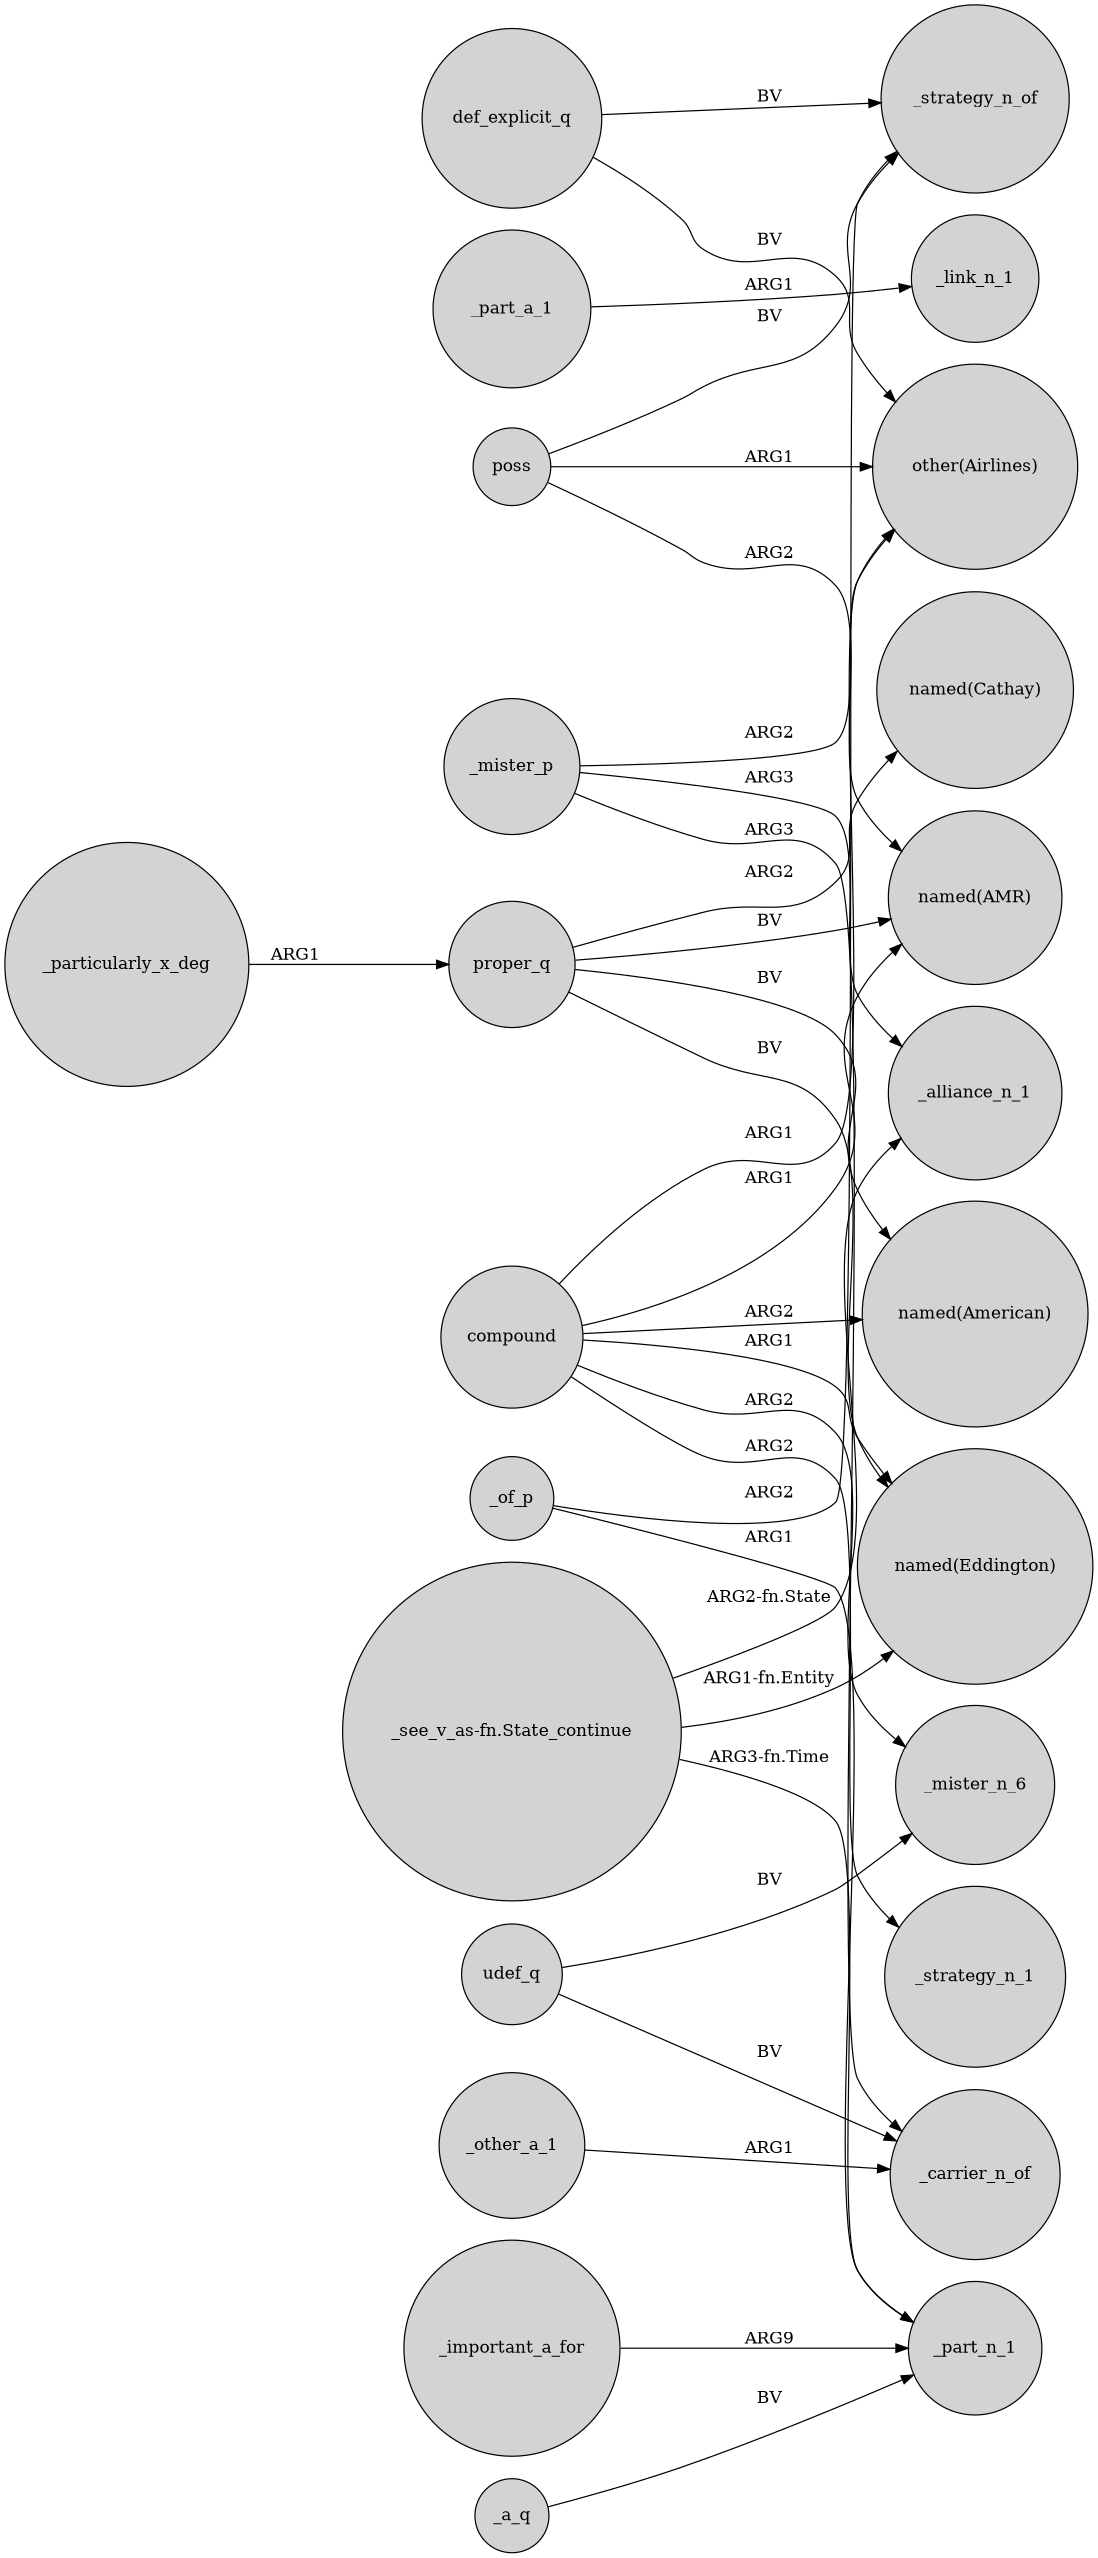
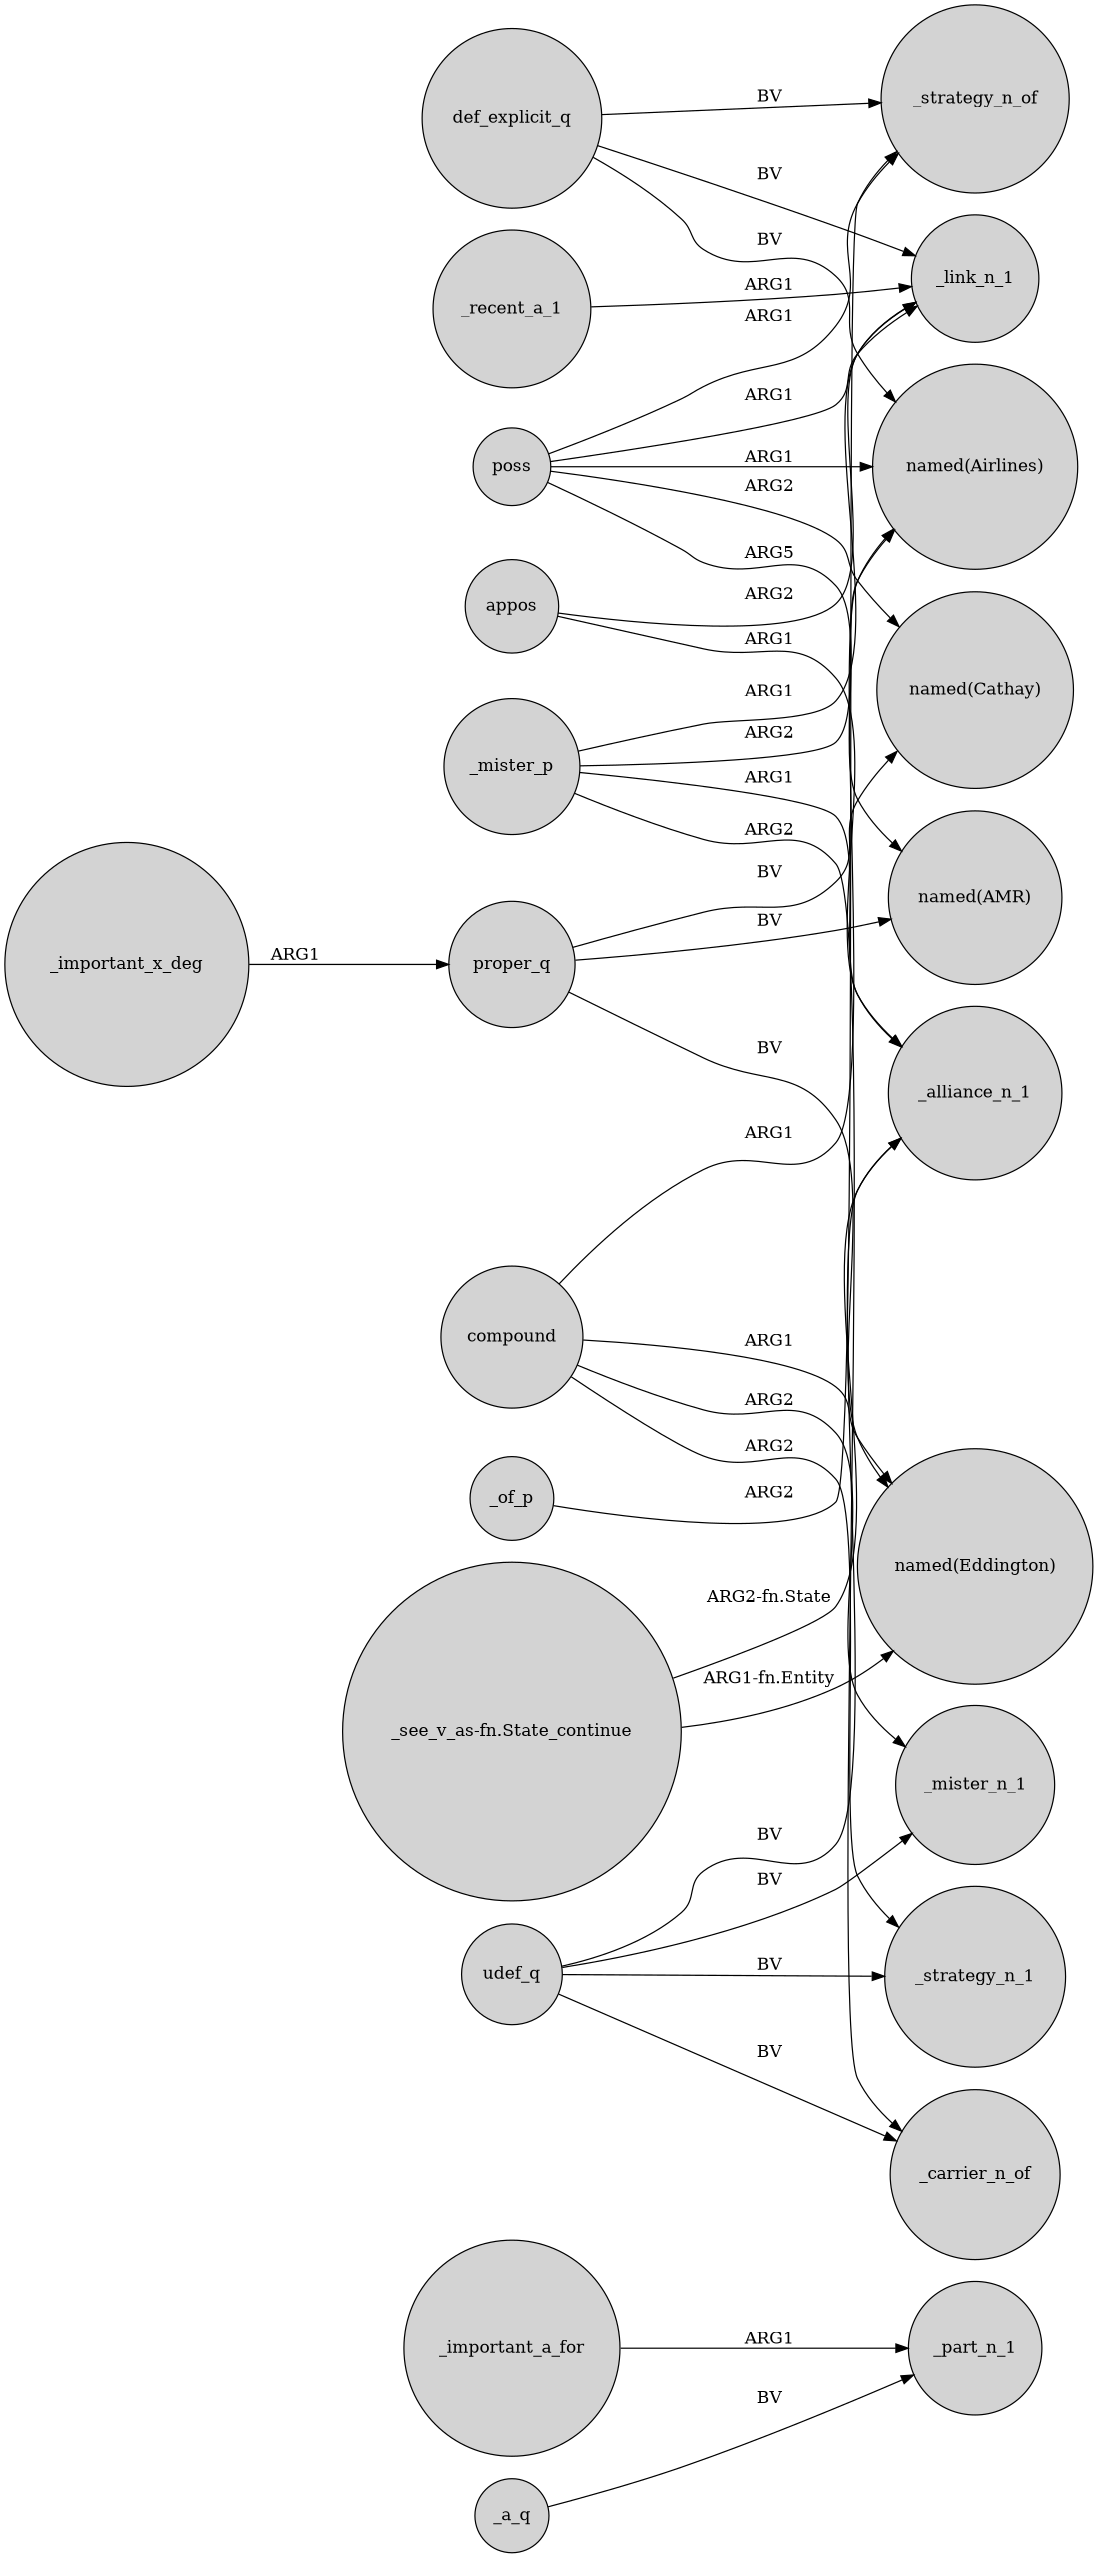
none -> (751, 197)
(512, 309) -> (512, 309)
(770, 317) -> (770, 317)
none -> (754, 428)
(975, 467) -> (975, 467)
none -> (743, 505)
(770, 554) -> (770, 554)
none -> (512, 606)
none -> (829, 706)
(770, 778) -> (770, 778)
(770, 830) -> (770, 830)
(770, 873) -> (770, 873)
(127, 964) -> (127, 964)
(823, 1203) -> none
(975, 1314) -> none
(829, 1585) -> none
(975, 1785) -> (975, 1785)
(836, 1823) -> none
none -> (840, 1830)
none -> (717, 1975)
(512, 2145) -> none
(770, 2339) -> (770, 2339)
